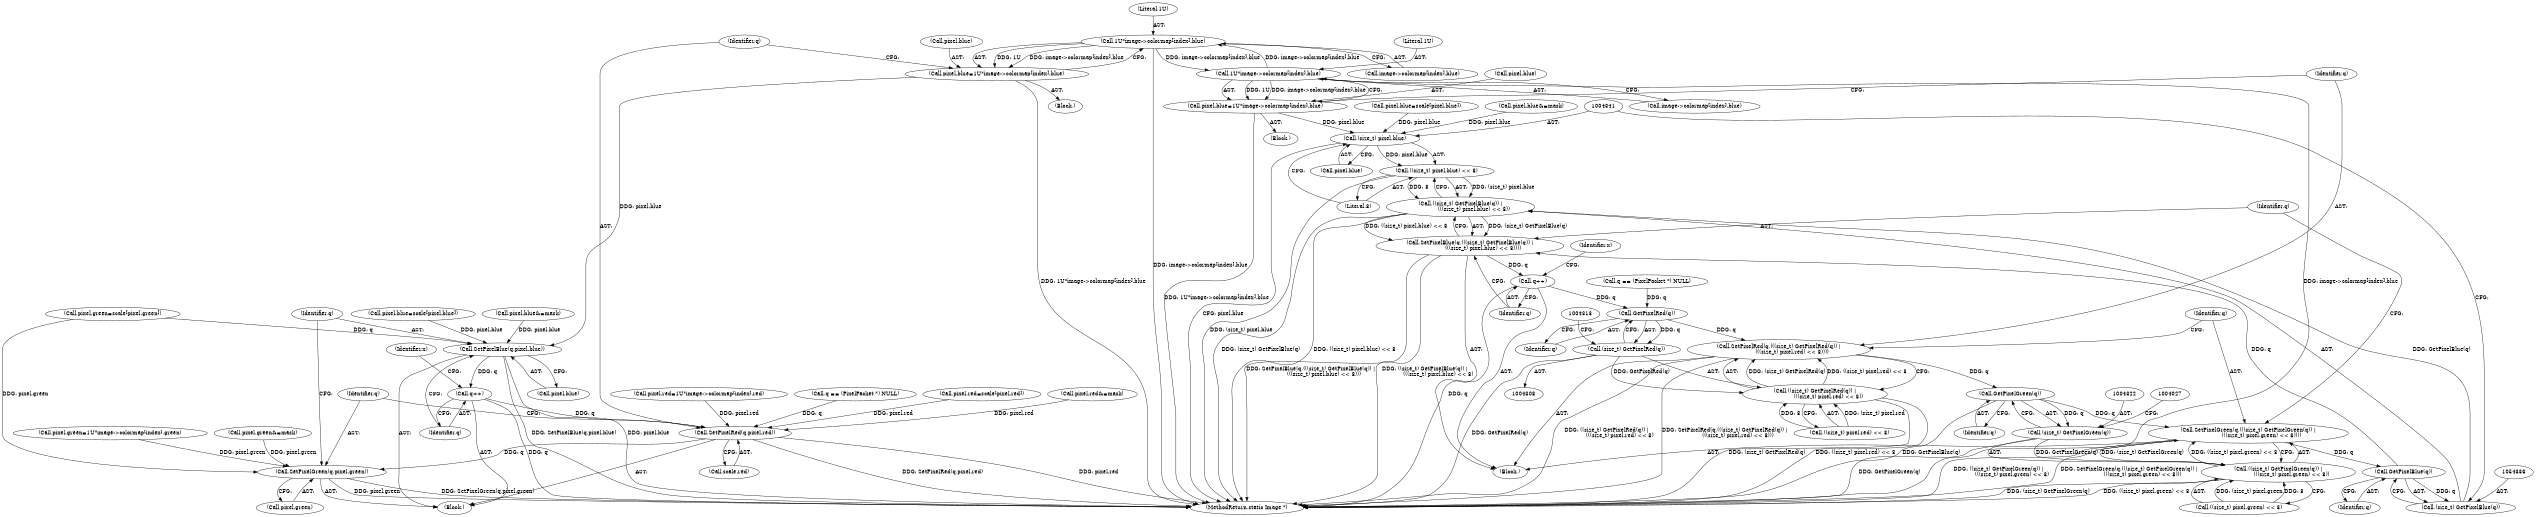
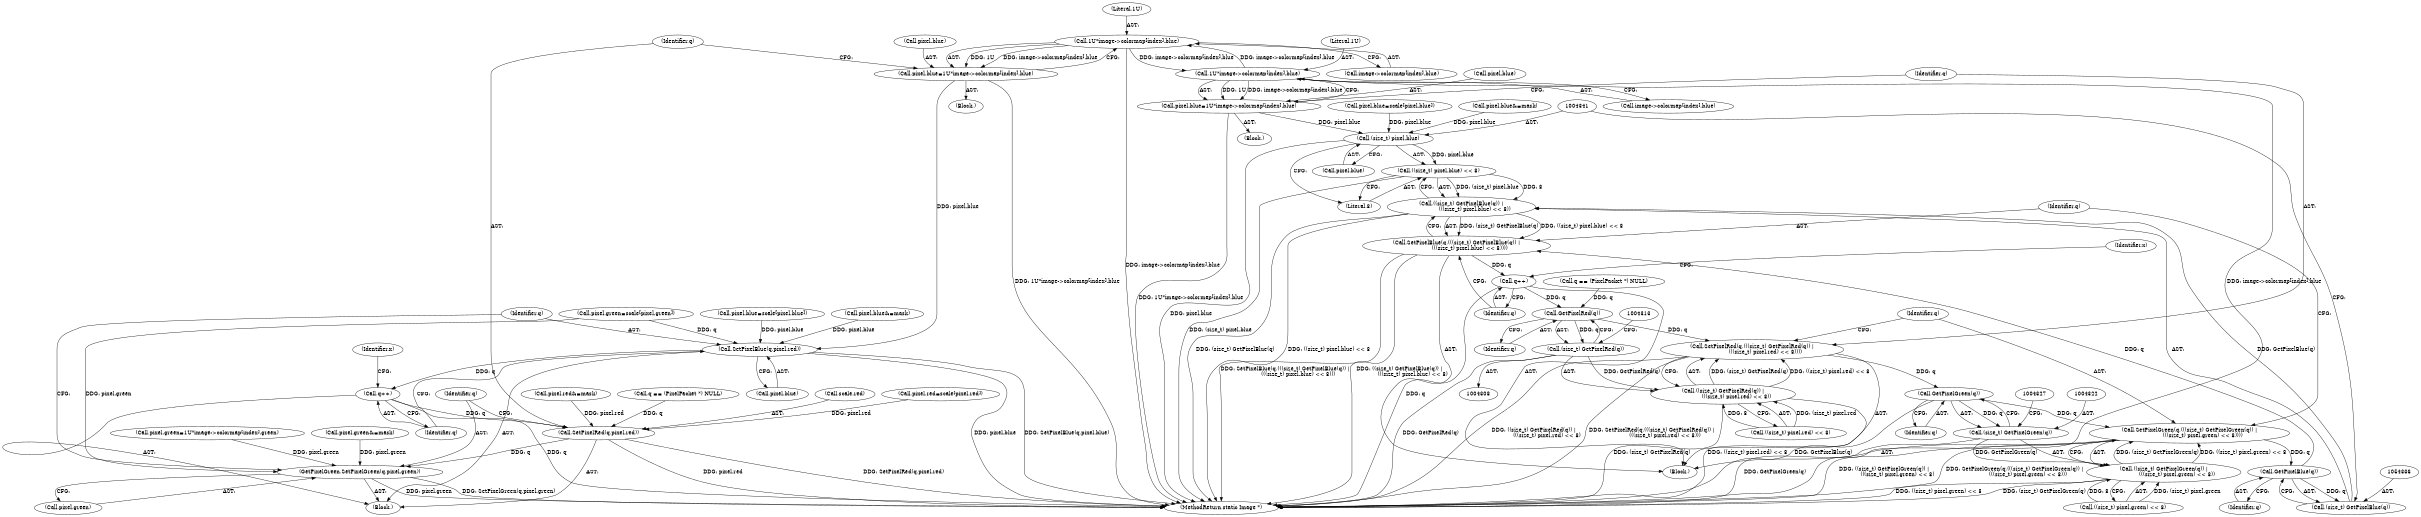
(1289, 172) -> (1293, 165)
(1223, 314) -> (1191, 314)
(502, 350) -> (760, 350)
(699, 394) -> none
(2170, 394) -> (2035, 394)
(724, 450) -> none
(322, 472) -> (360, 472)
